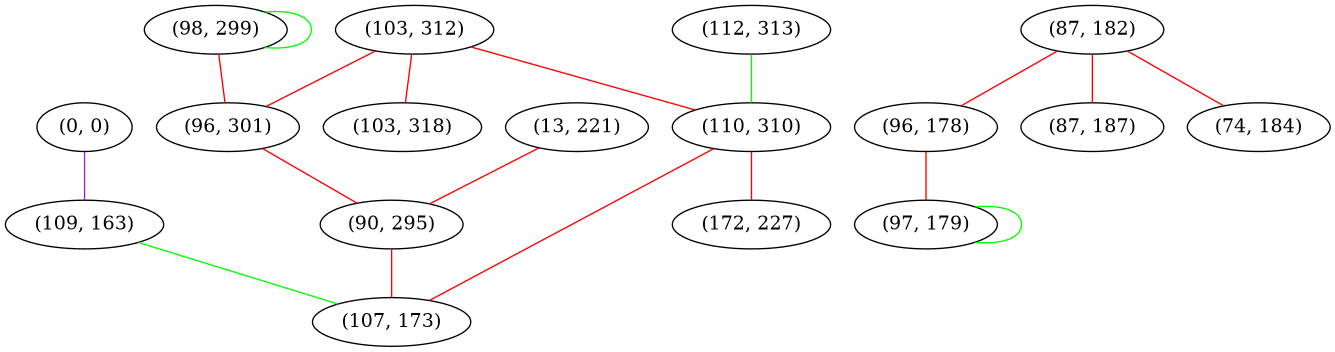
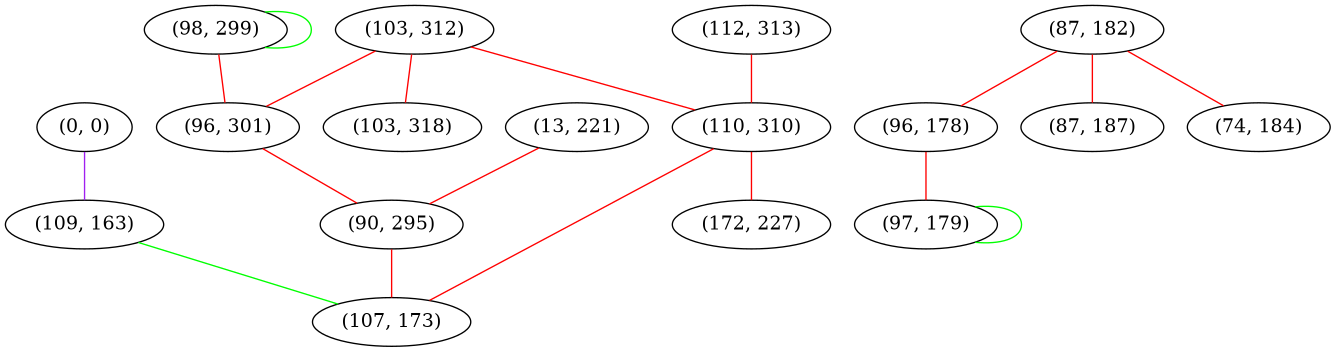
(751, 79) -> (751, 79)
